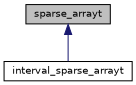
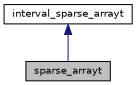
(68, 48) -> (68, 48)
